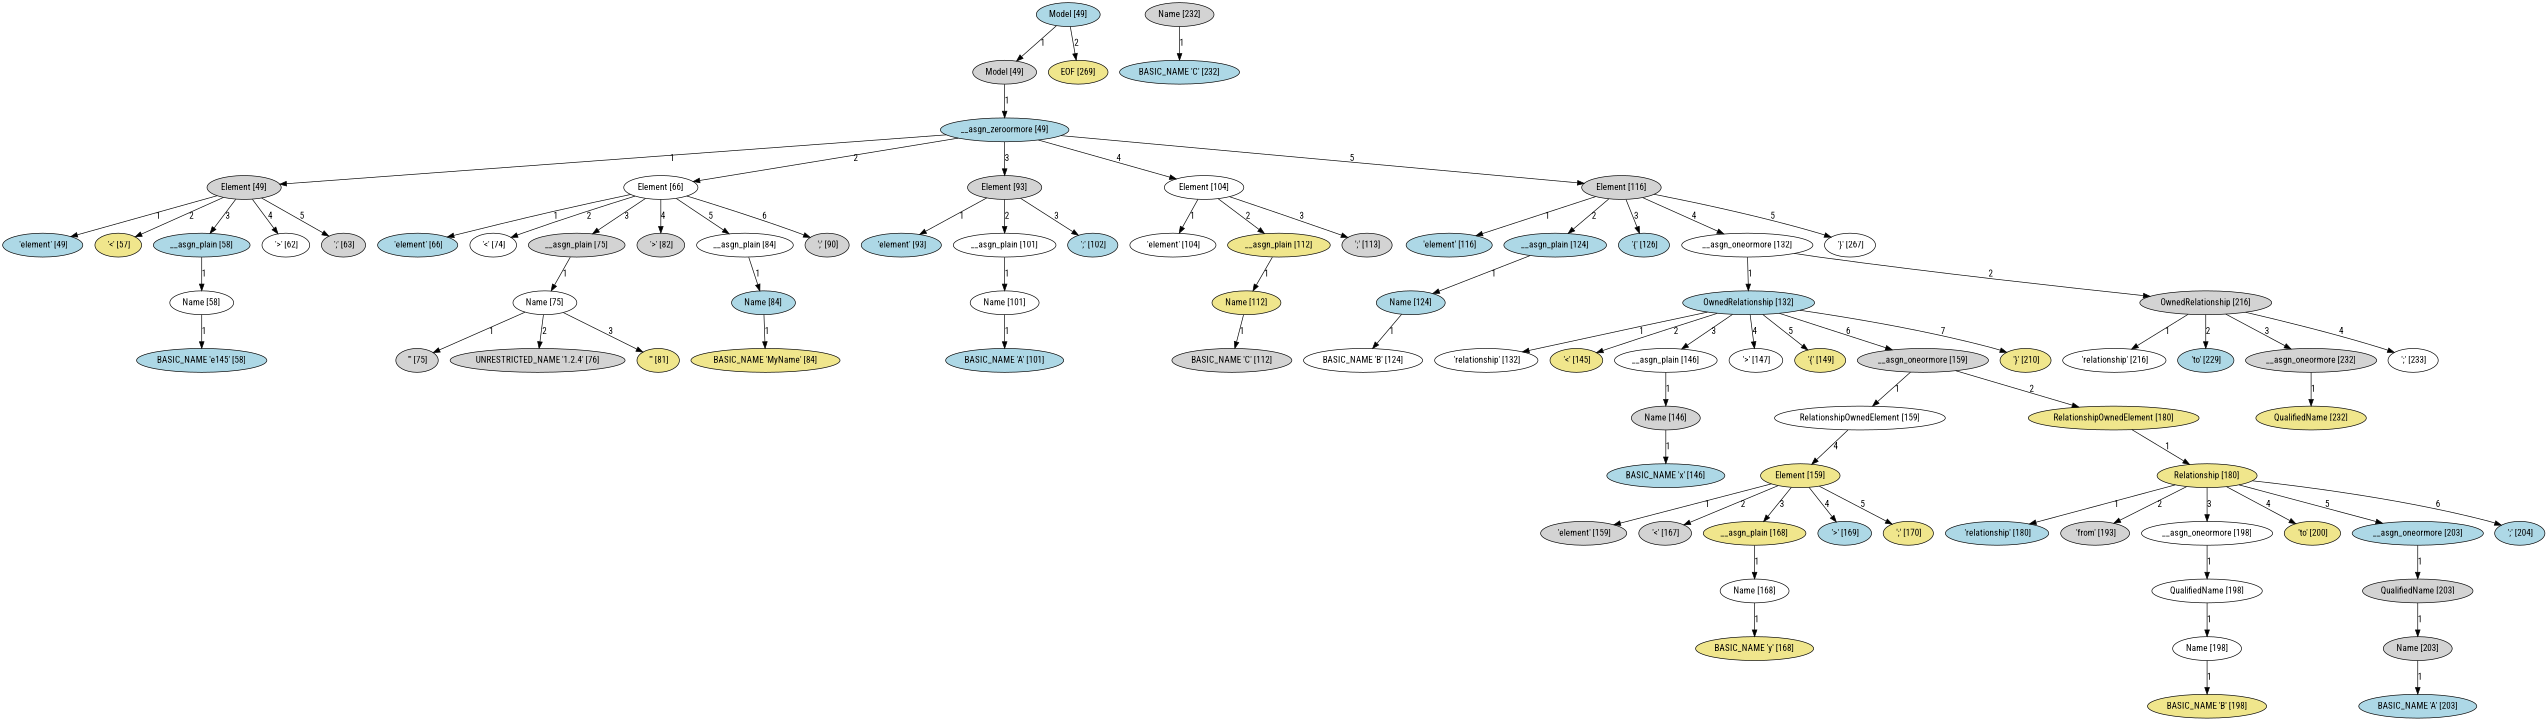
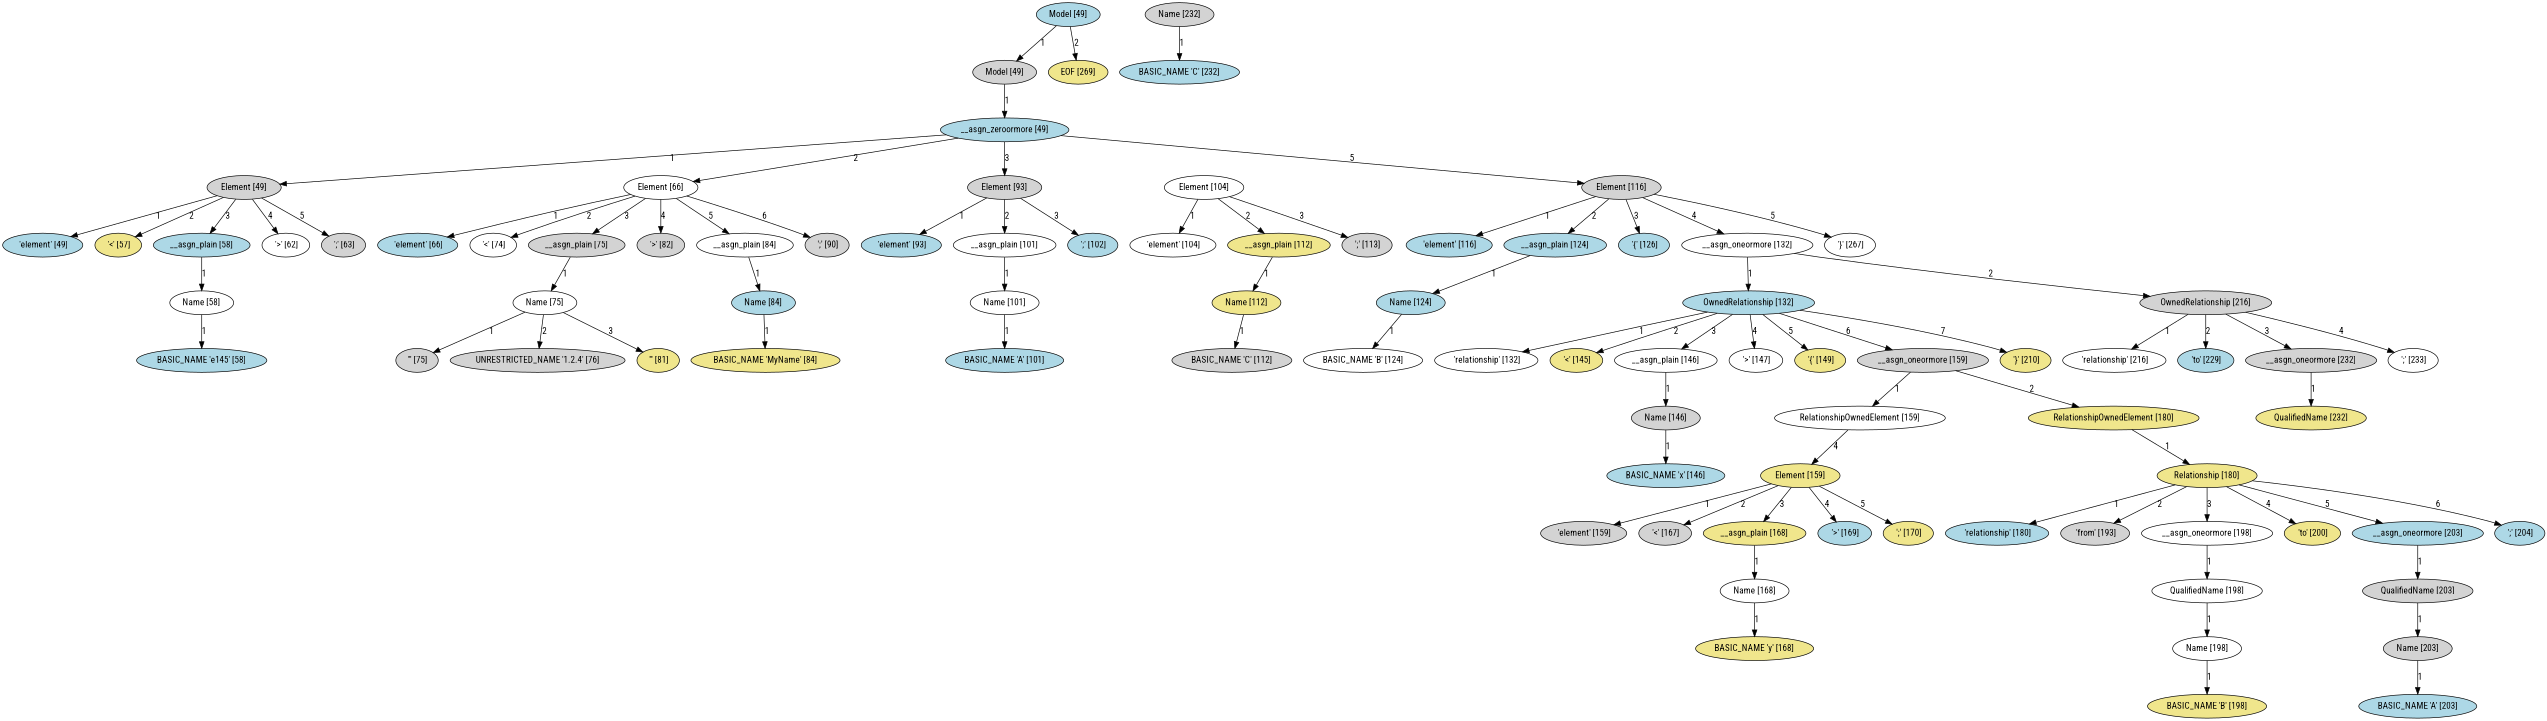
(1104, 159) -> none
